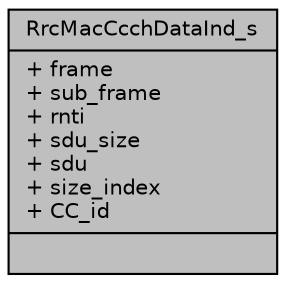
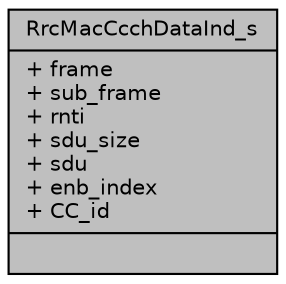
(95, 188) -> (92, 188)
